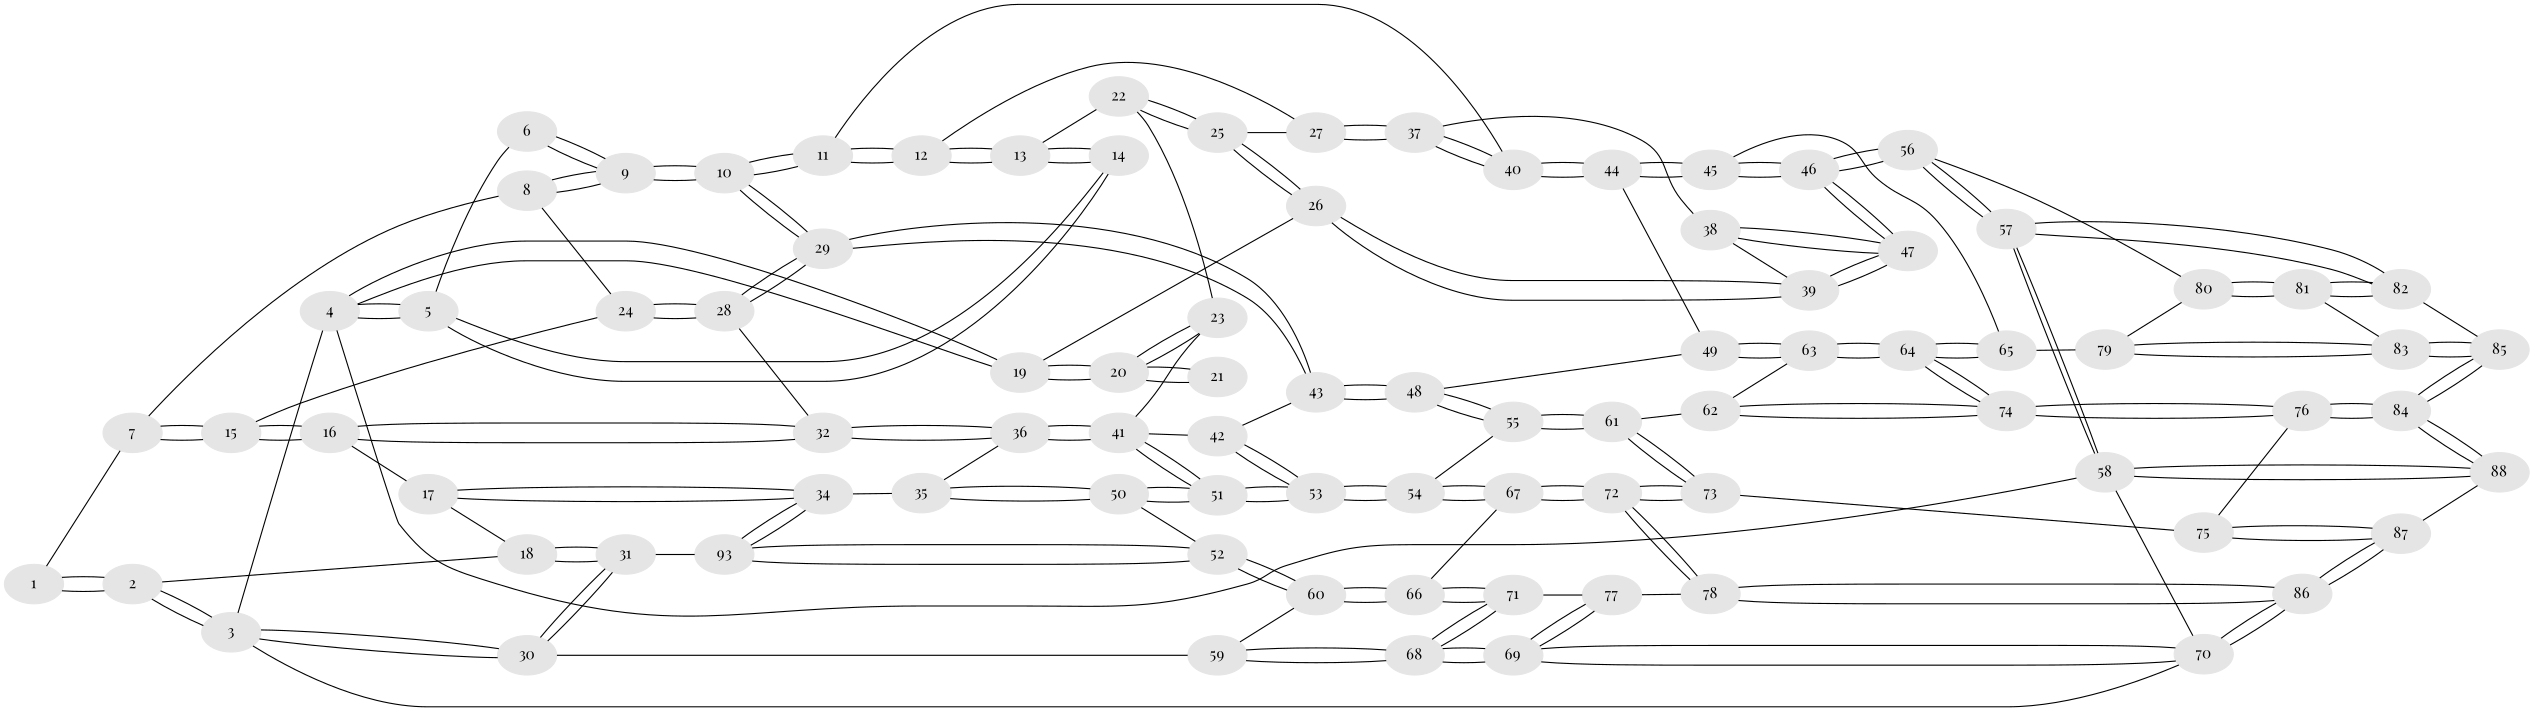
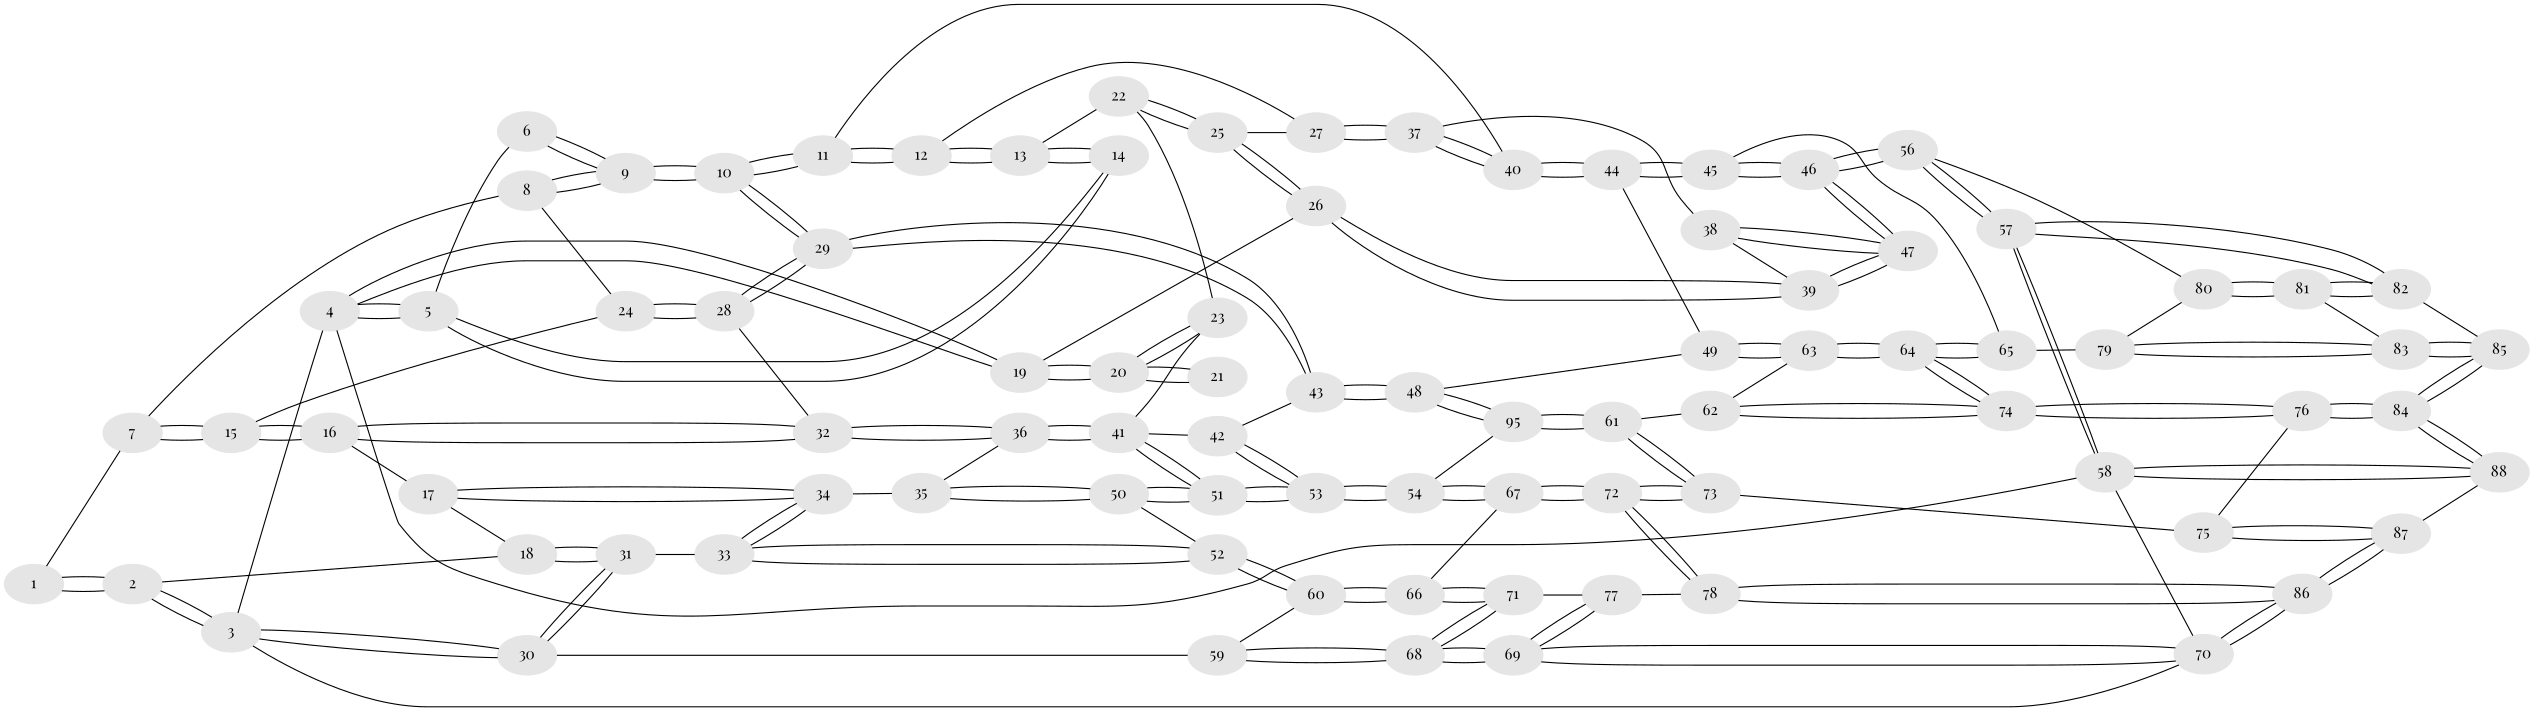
(1513, 422) -> (1513, 422)
(724, 554) -> (724, 554)
